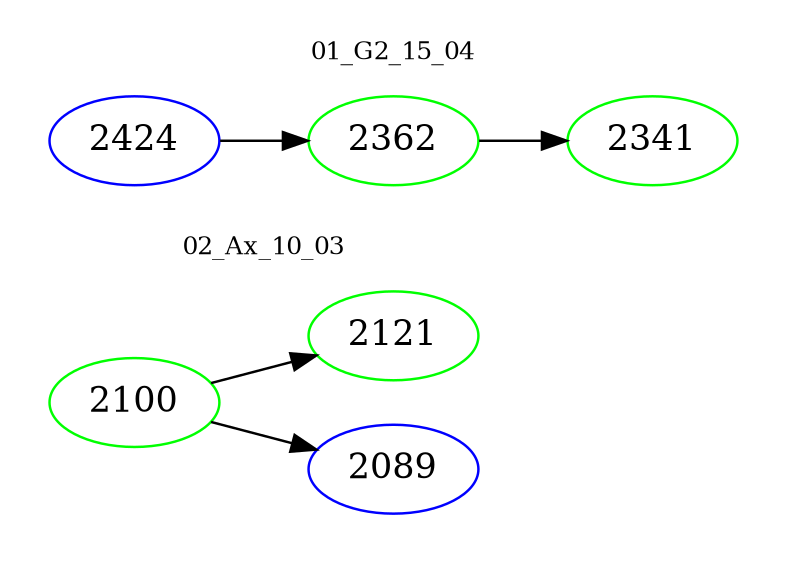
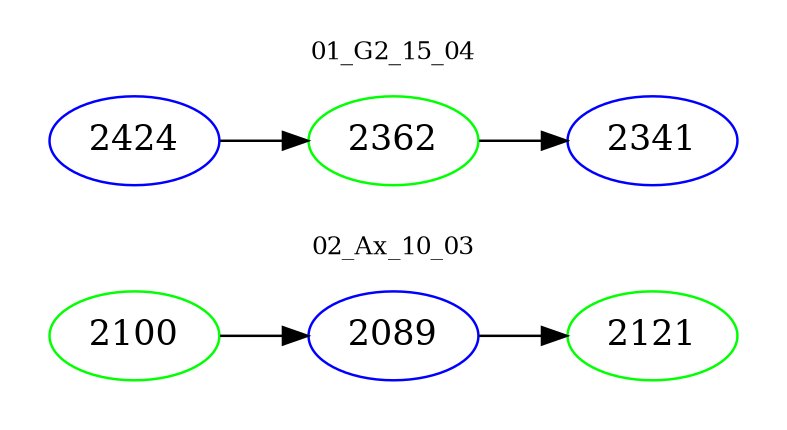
(653, 141) -> (653, 141)
(252, 372) -> (510, 336)
